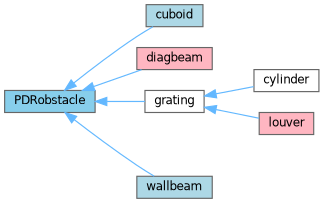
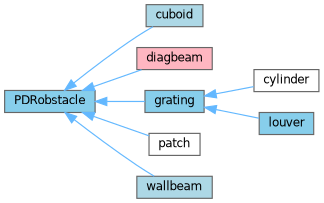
(175, 101) -> (175, 101)
(286, 124) -> (286, 124)
none -> (175, 144)
